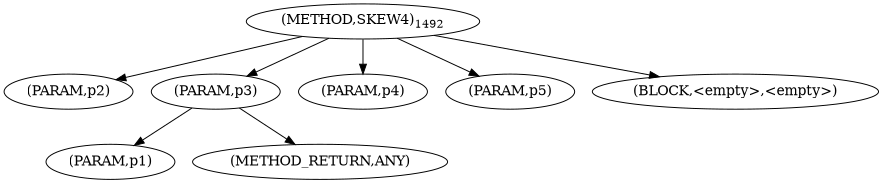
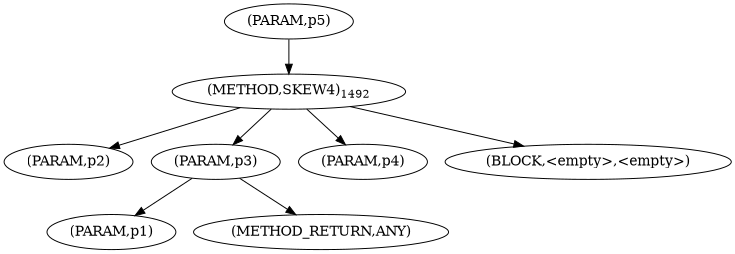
(434, 55) -> (289, 52)
